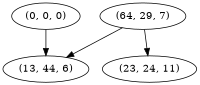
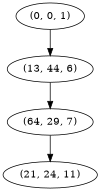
(46, 16) -> (50, 16)
(98, 41) -> (50, 92)
(150, 69) -> (50, 175)
